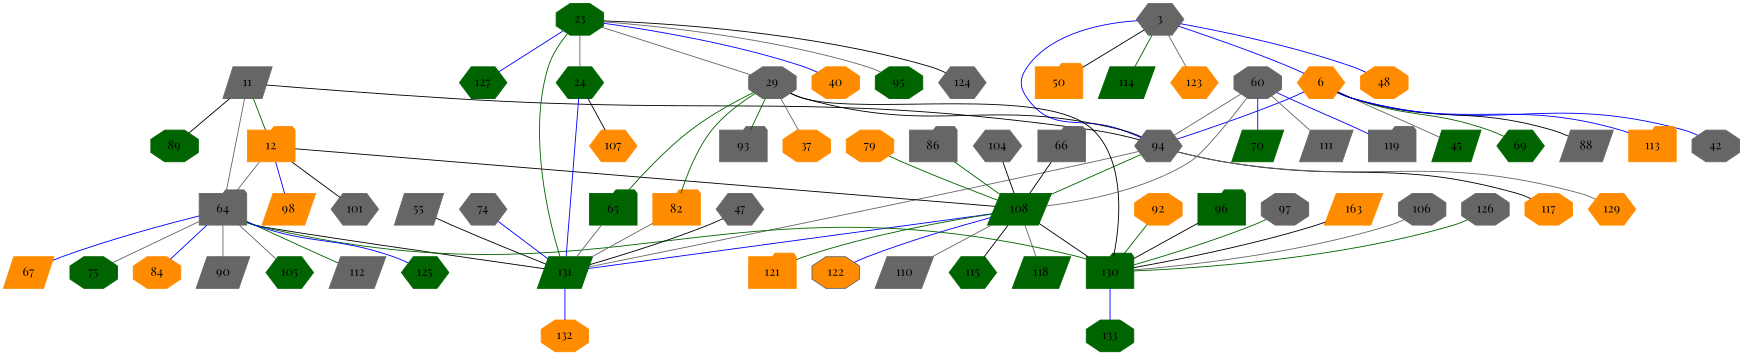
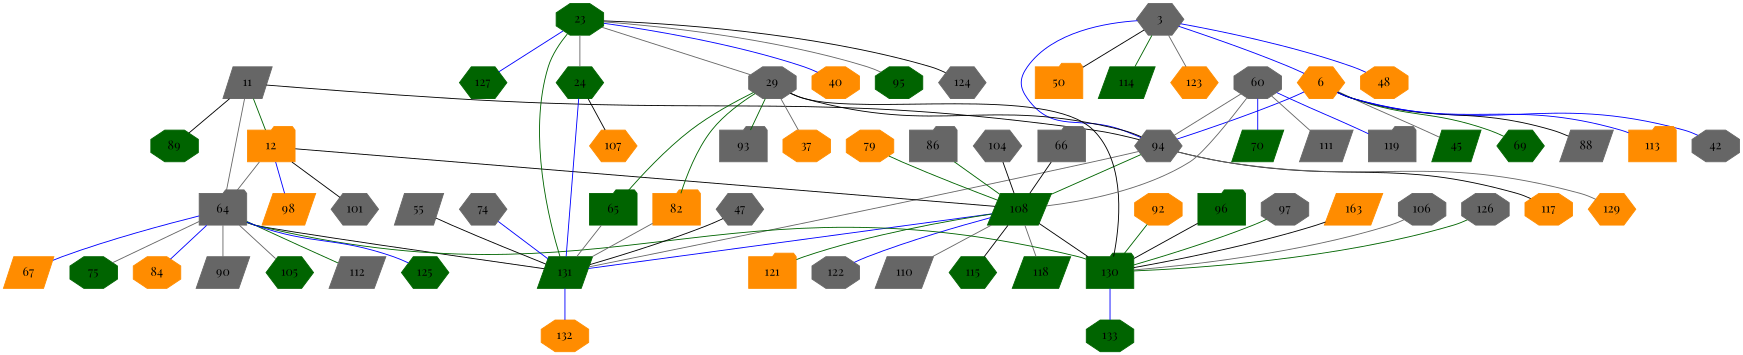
(836, 273) -> (836, 273)
